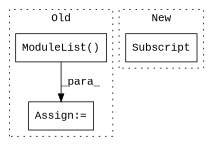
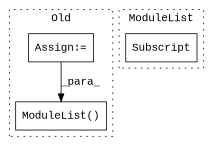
(161, 18) -> (161, 18)
(61, 78) -> (61, 78)
